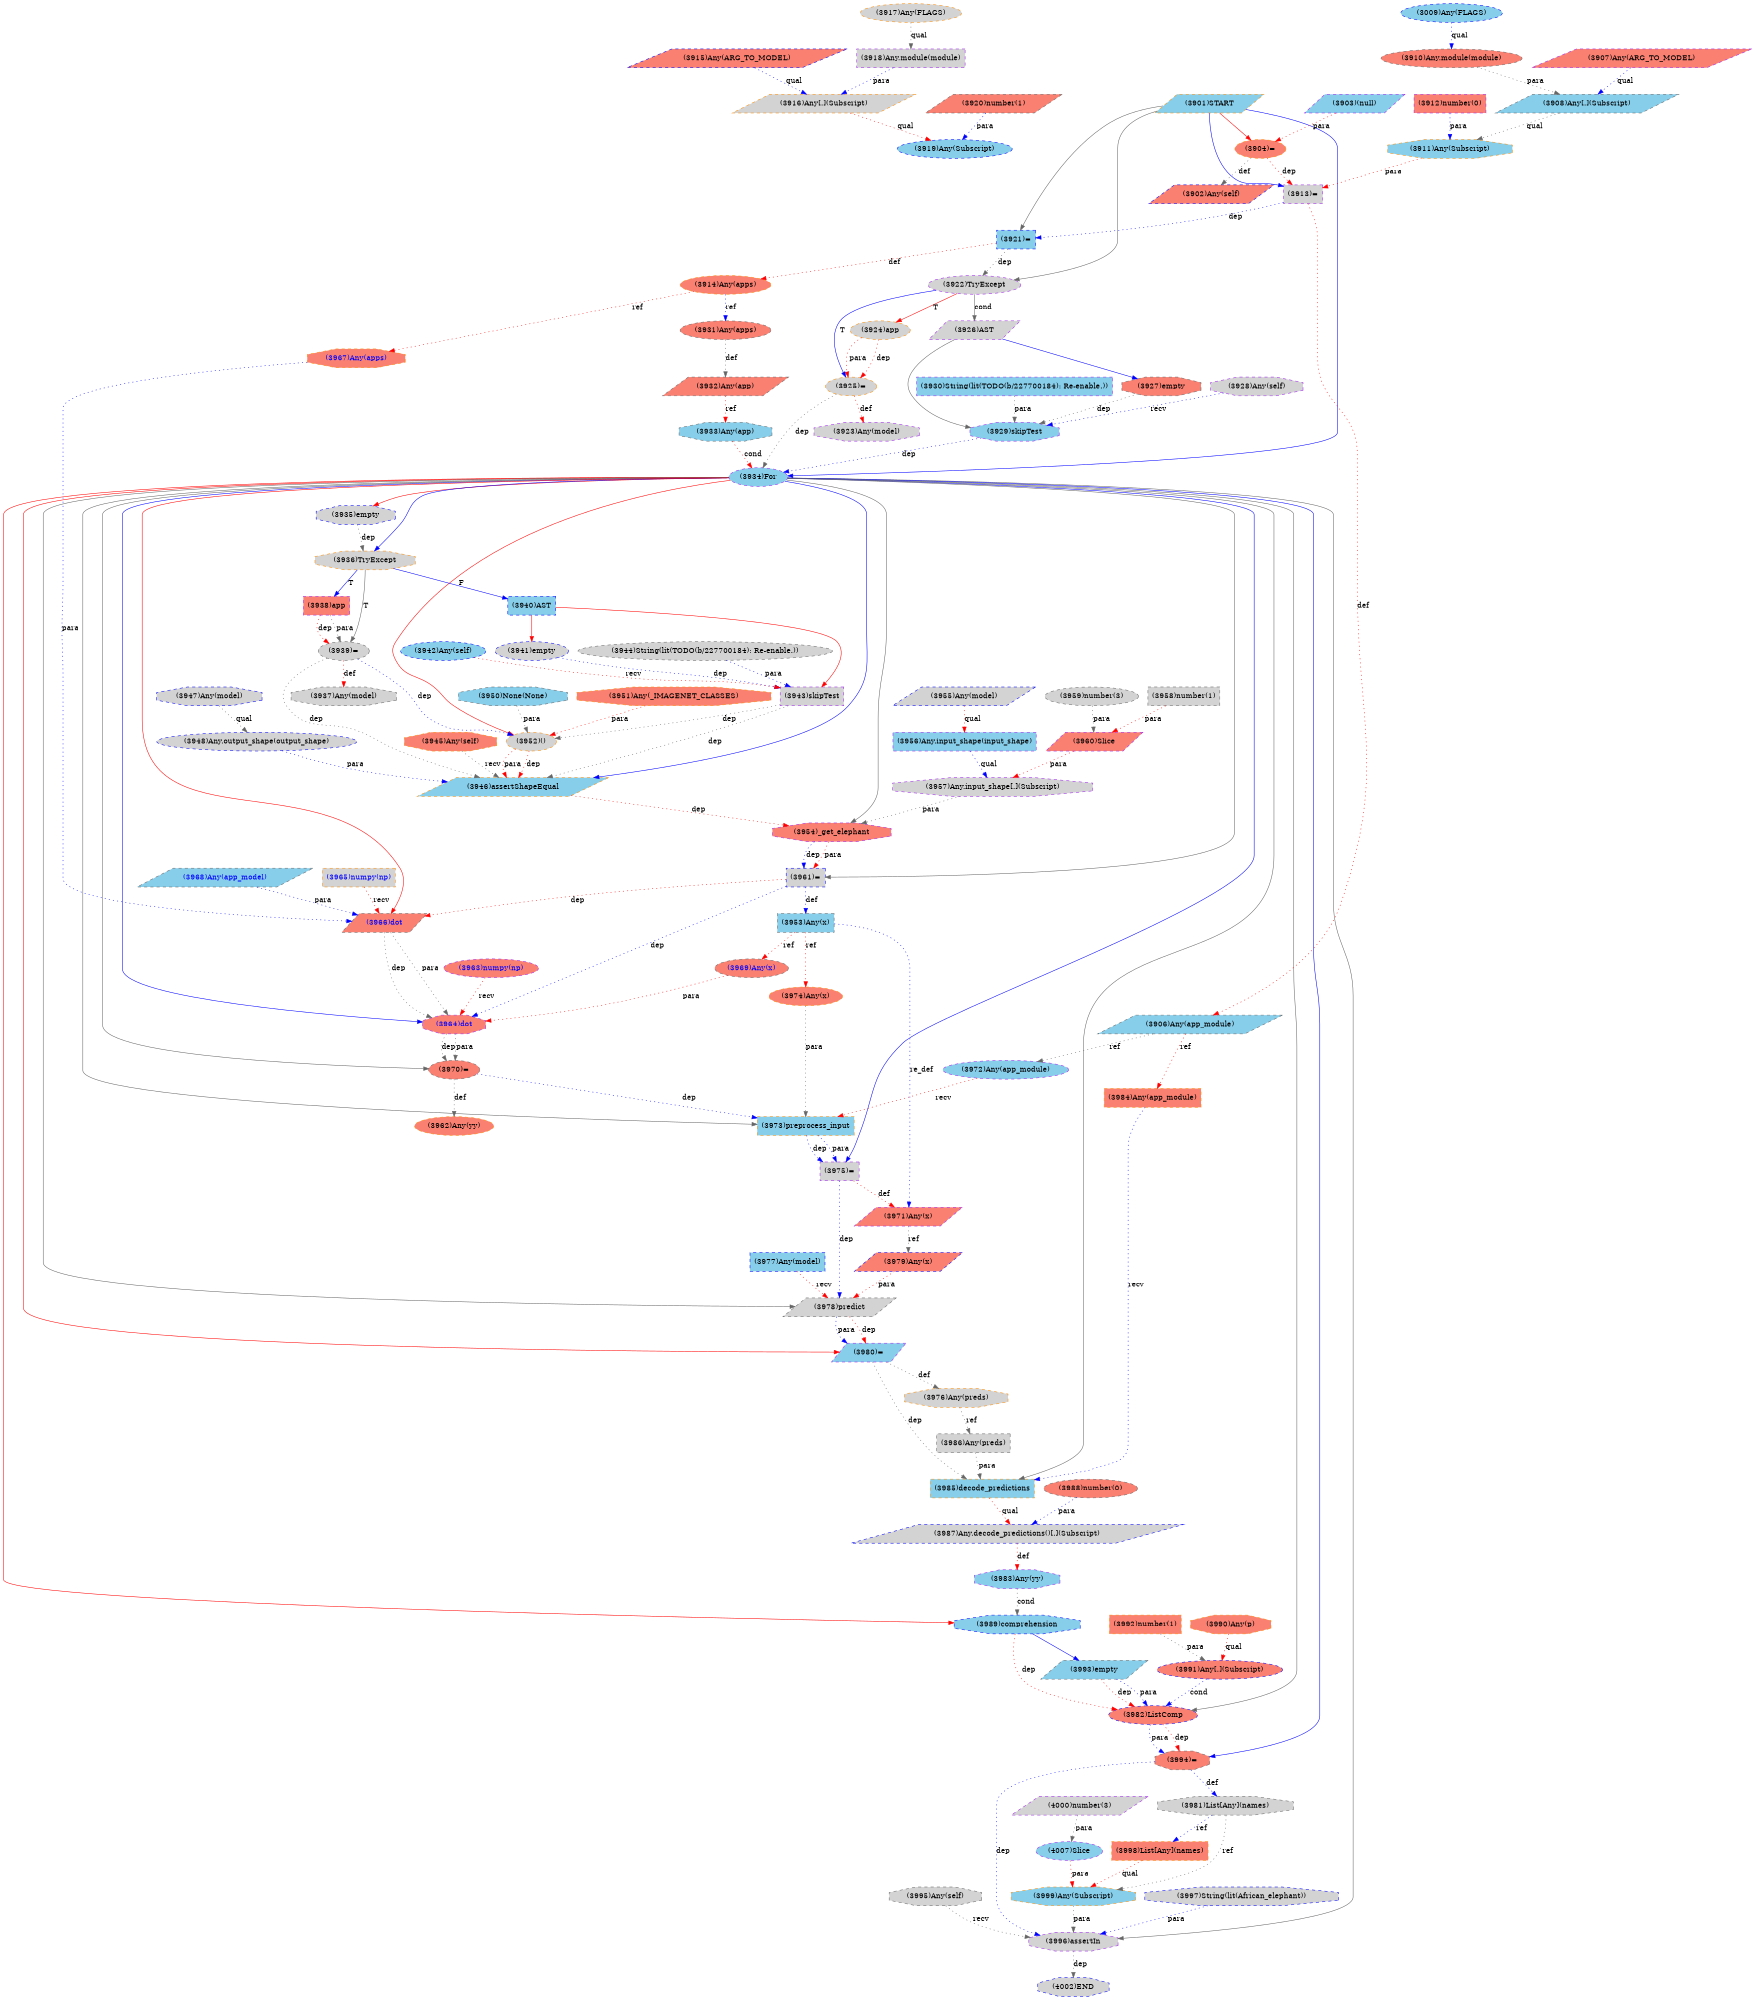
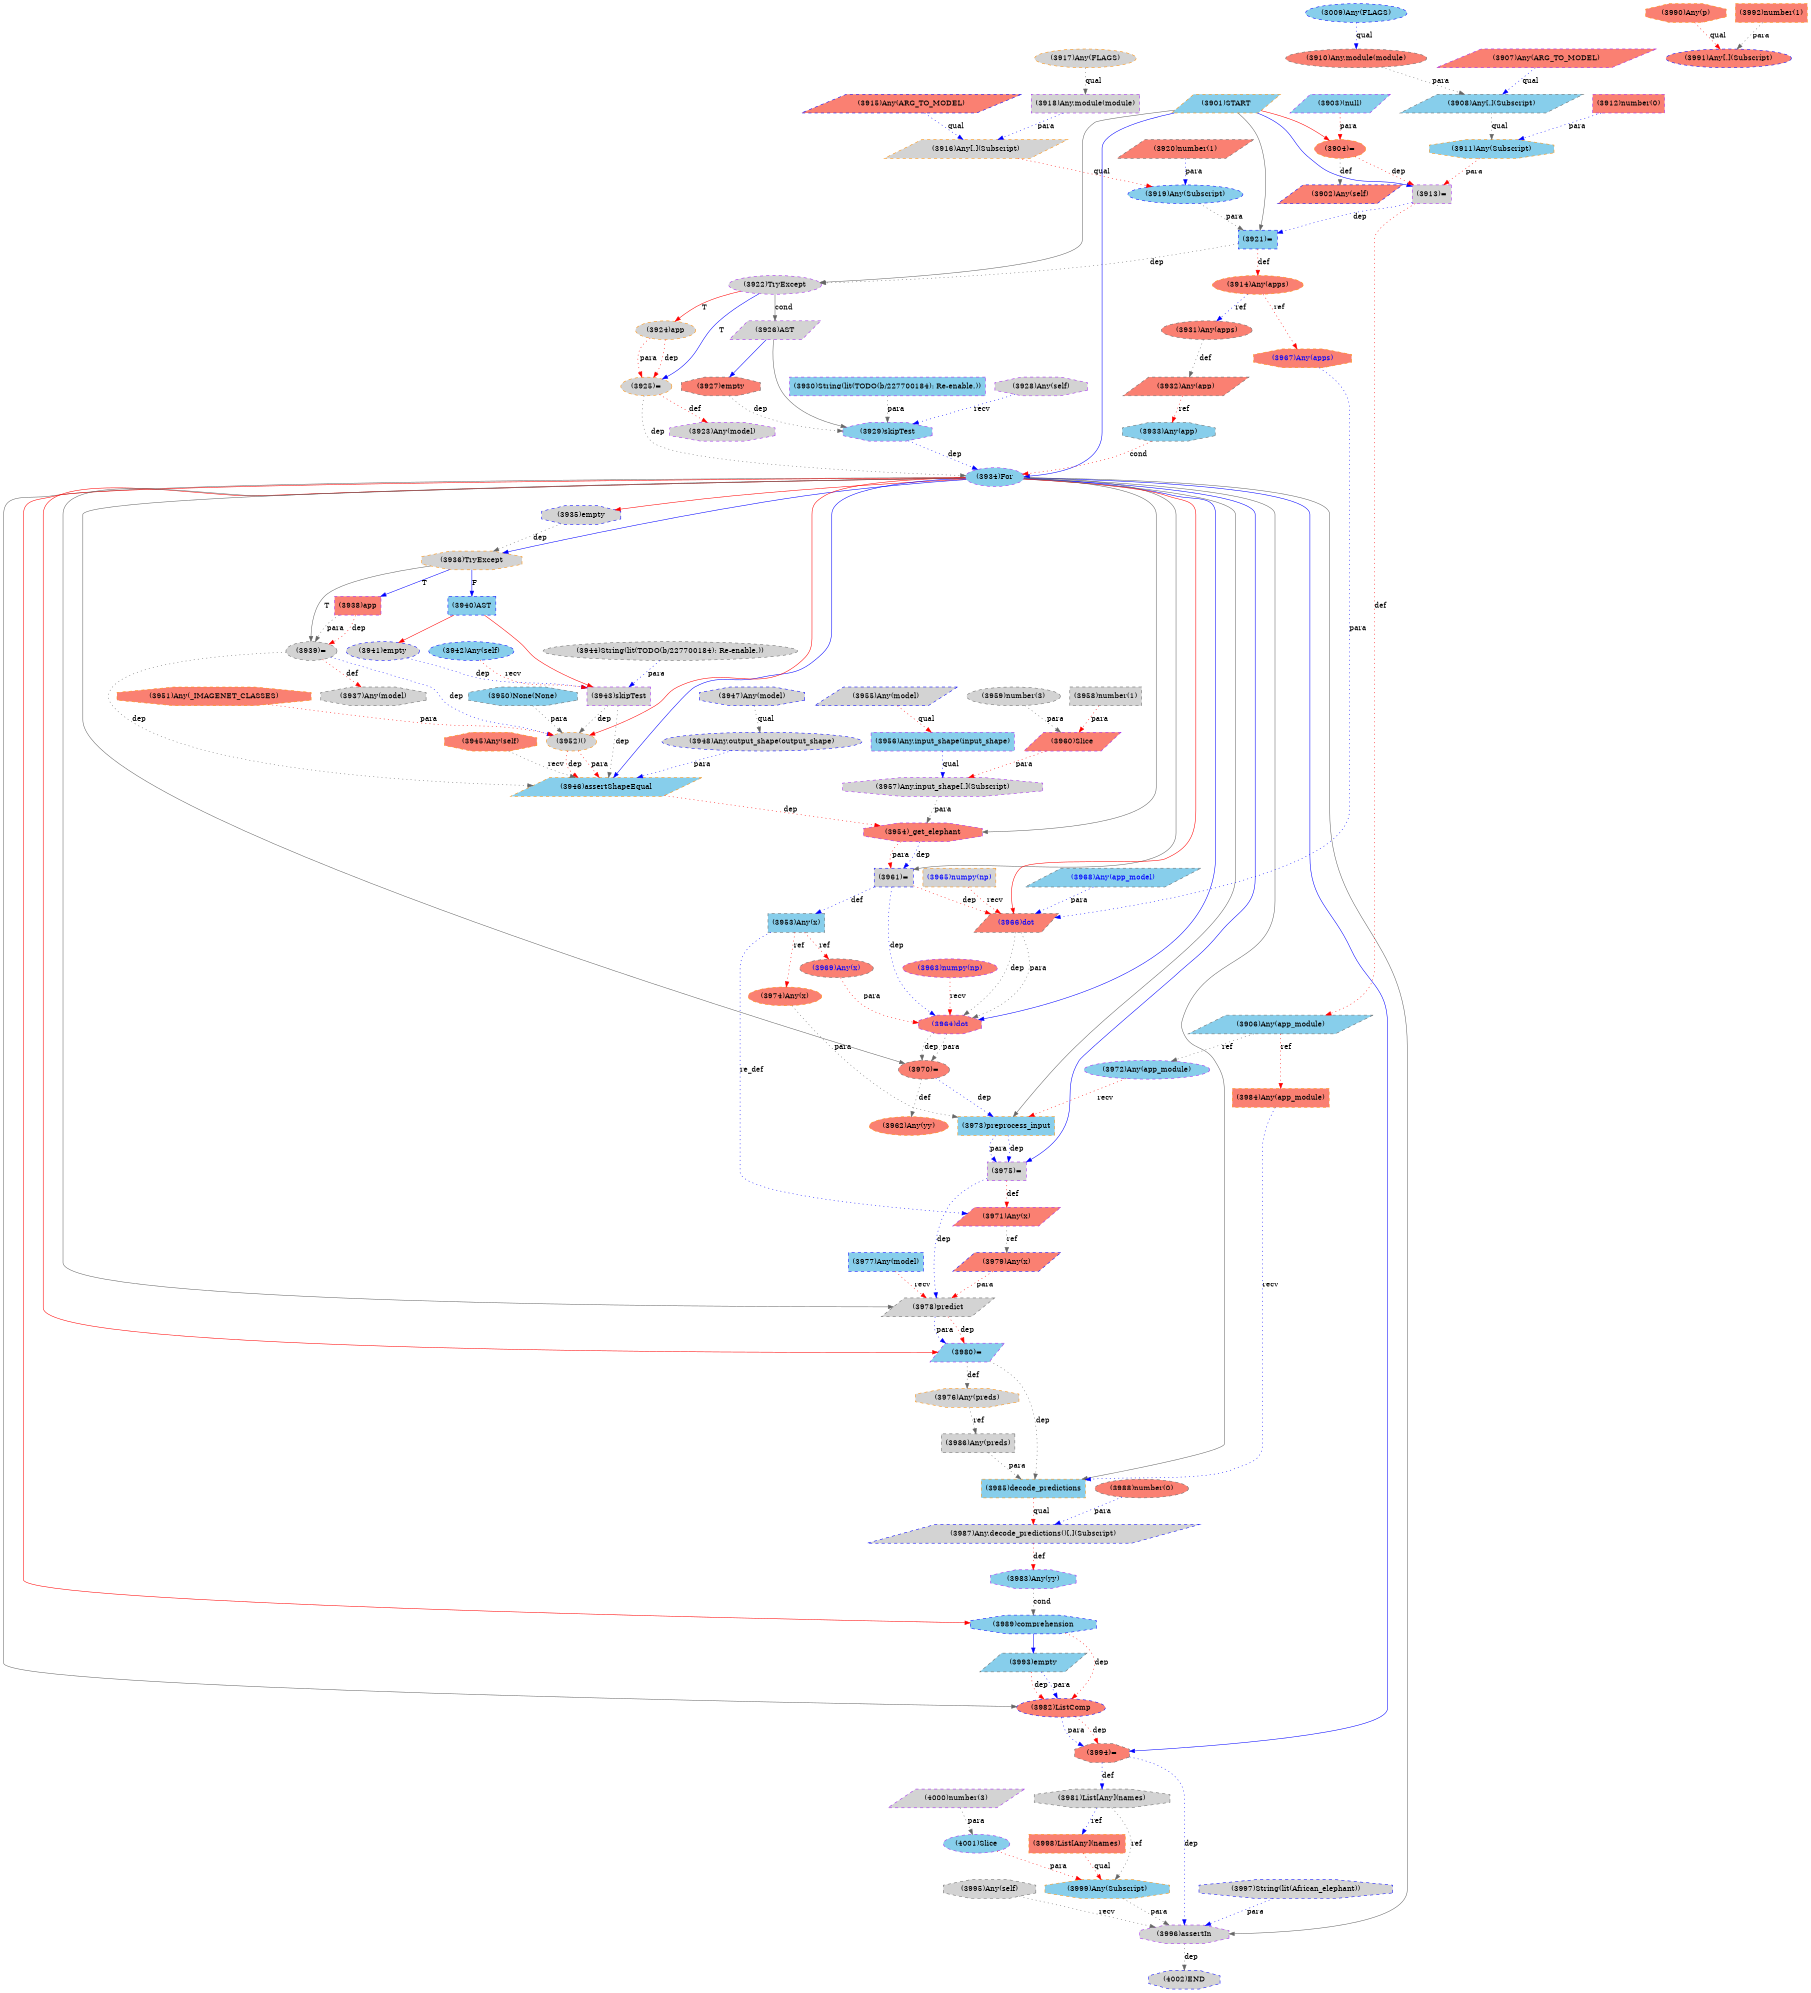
none -> (1219, 215)
(1189, 1691) -> none
(1069, 1851) -> (977, 1844)
